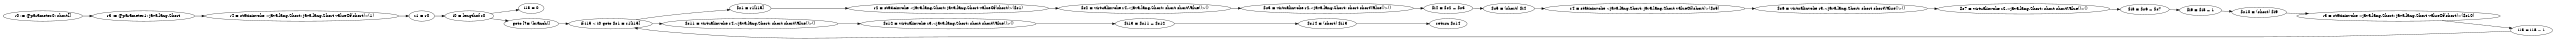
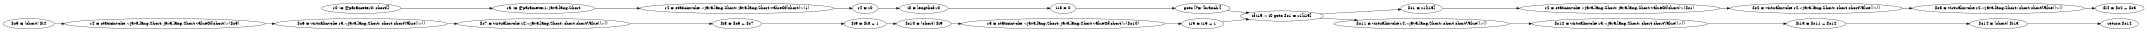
(1477, 8) -> none
(422, 16) -> (865, 8)
(498, 20) -> (1124, 8)
